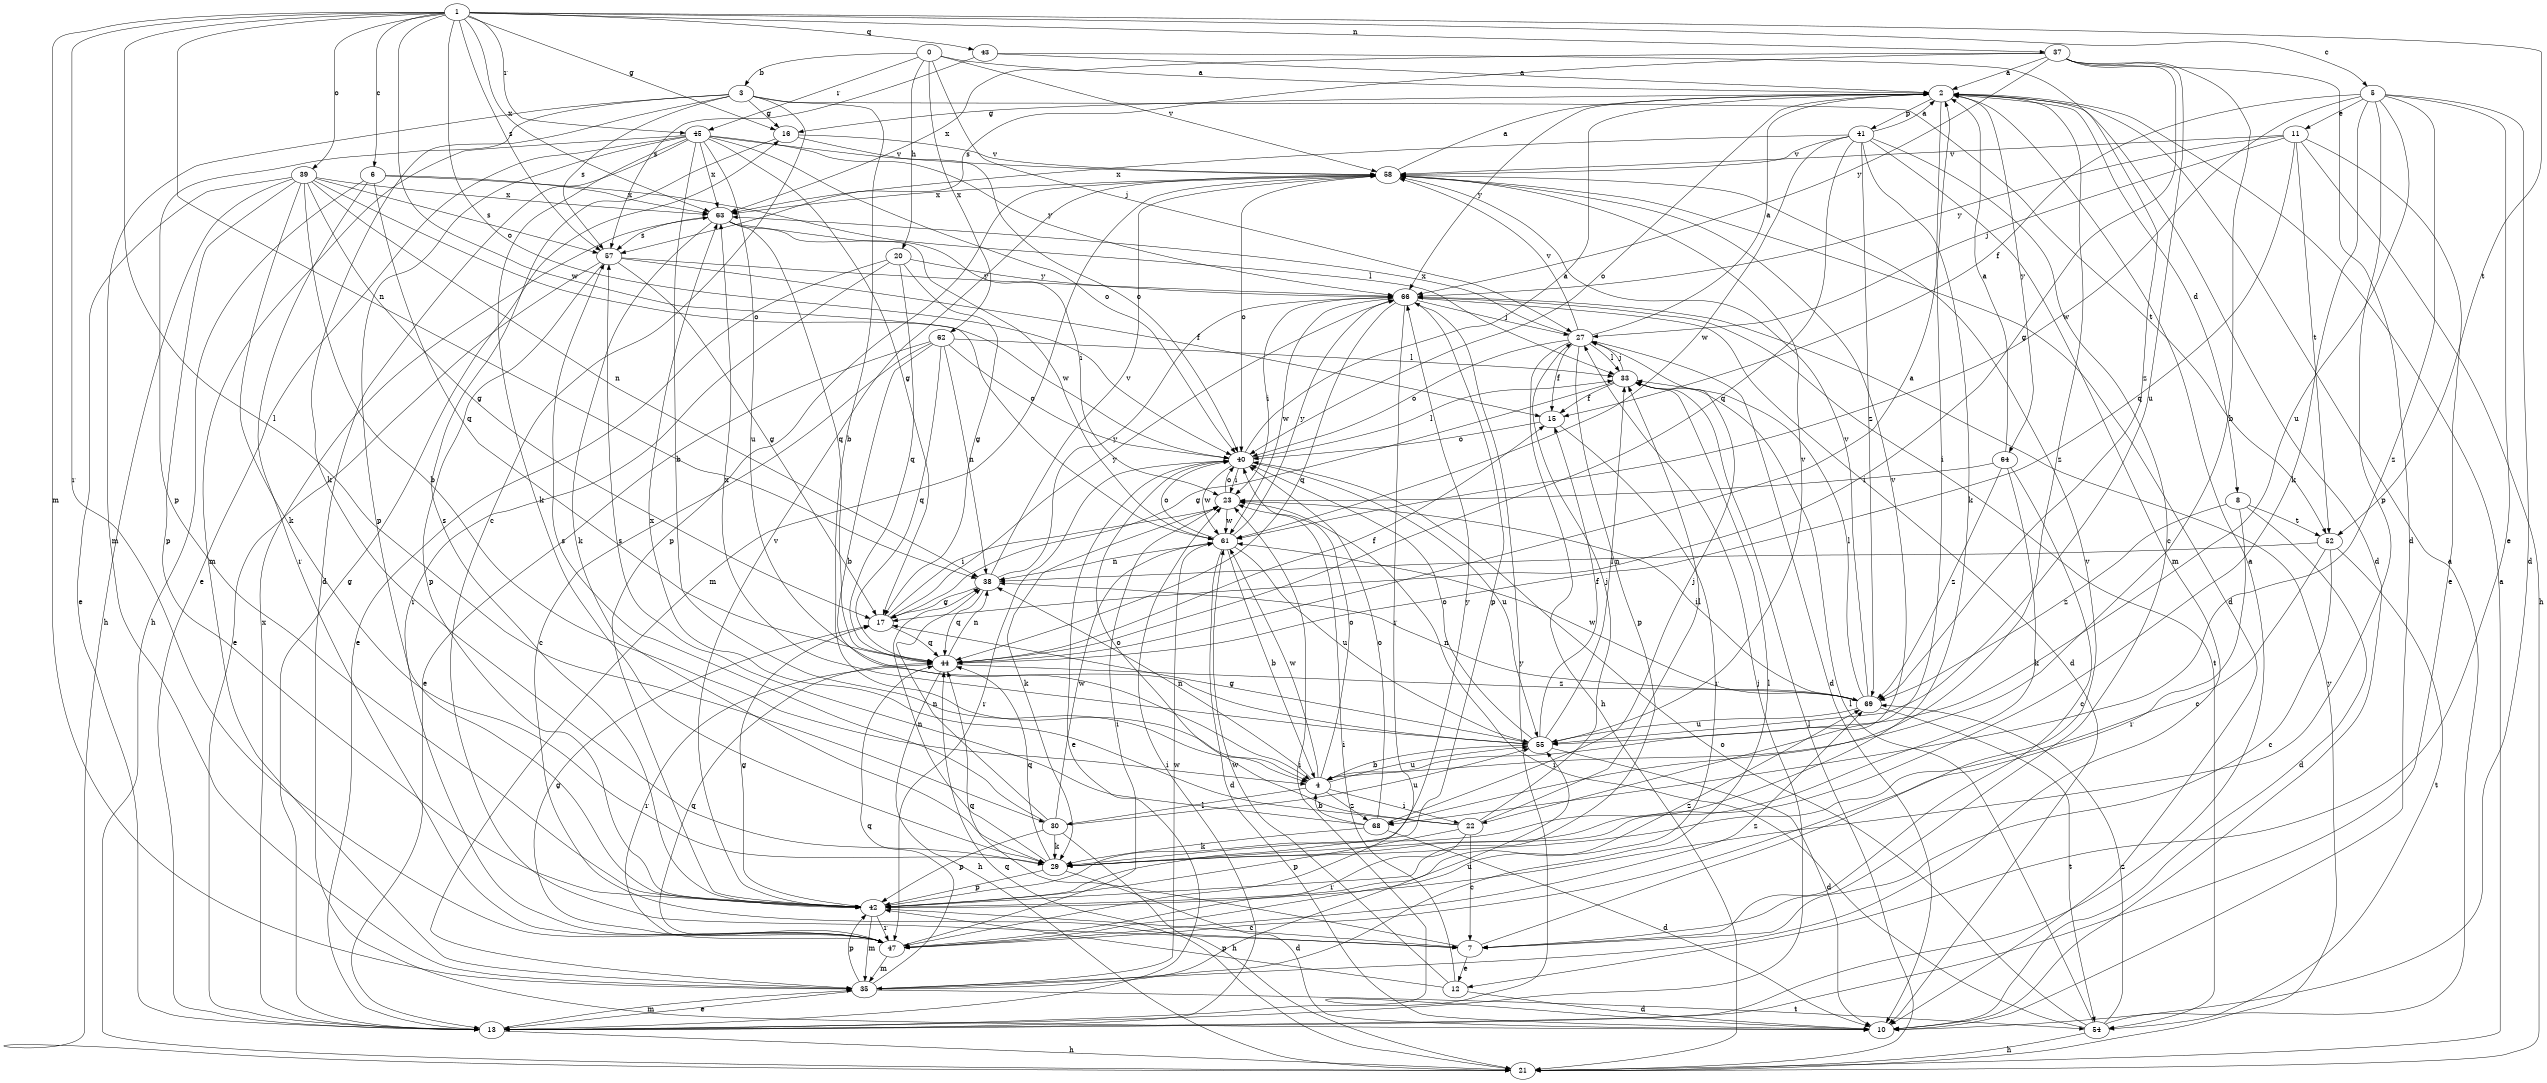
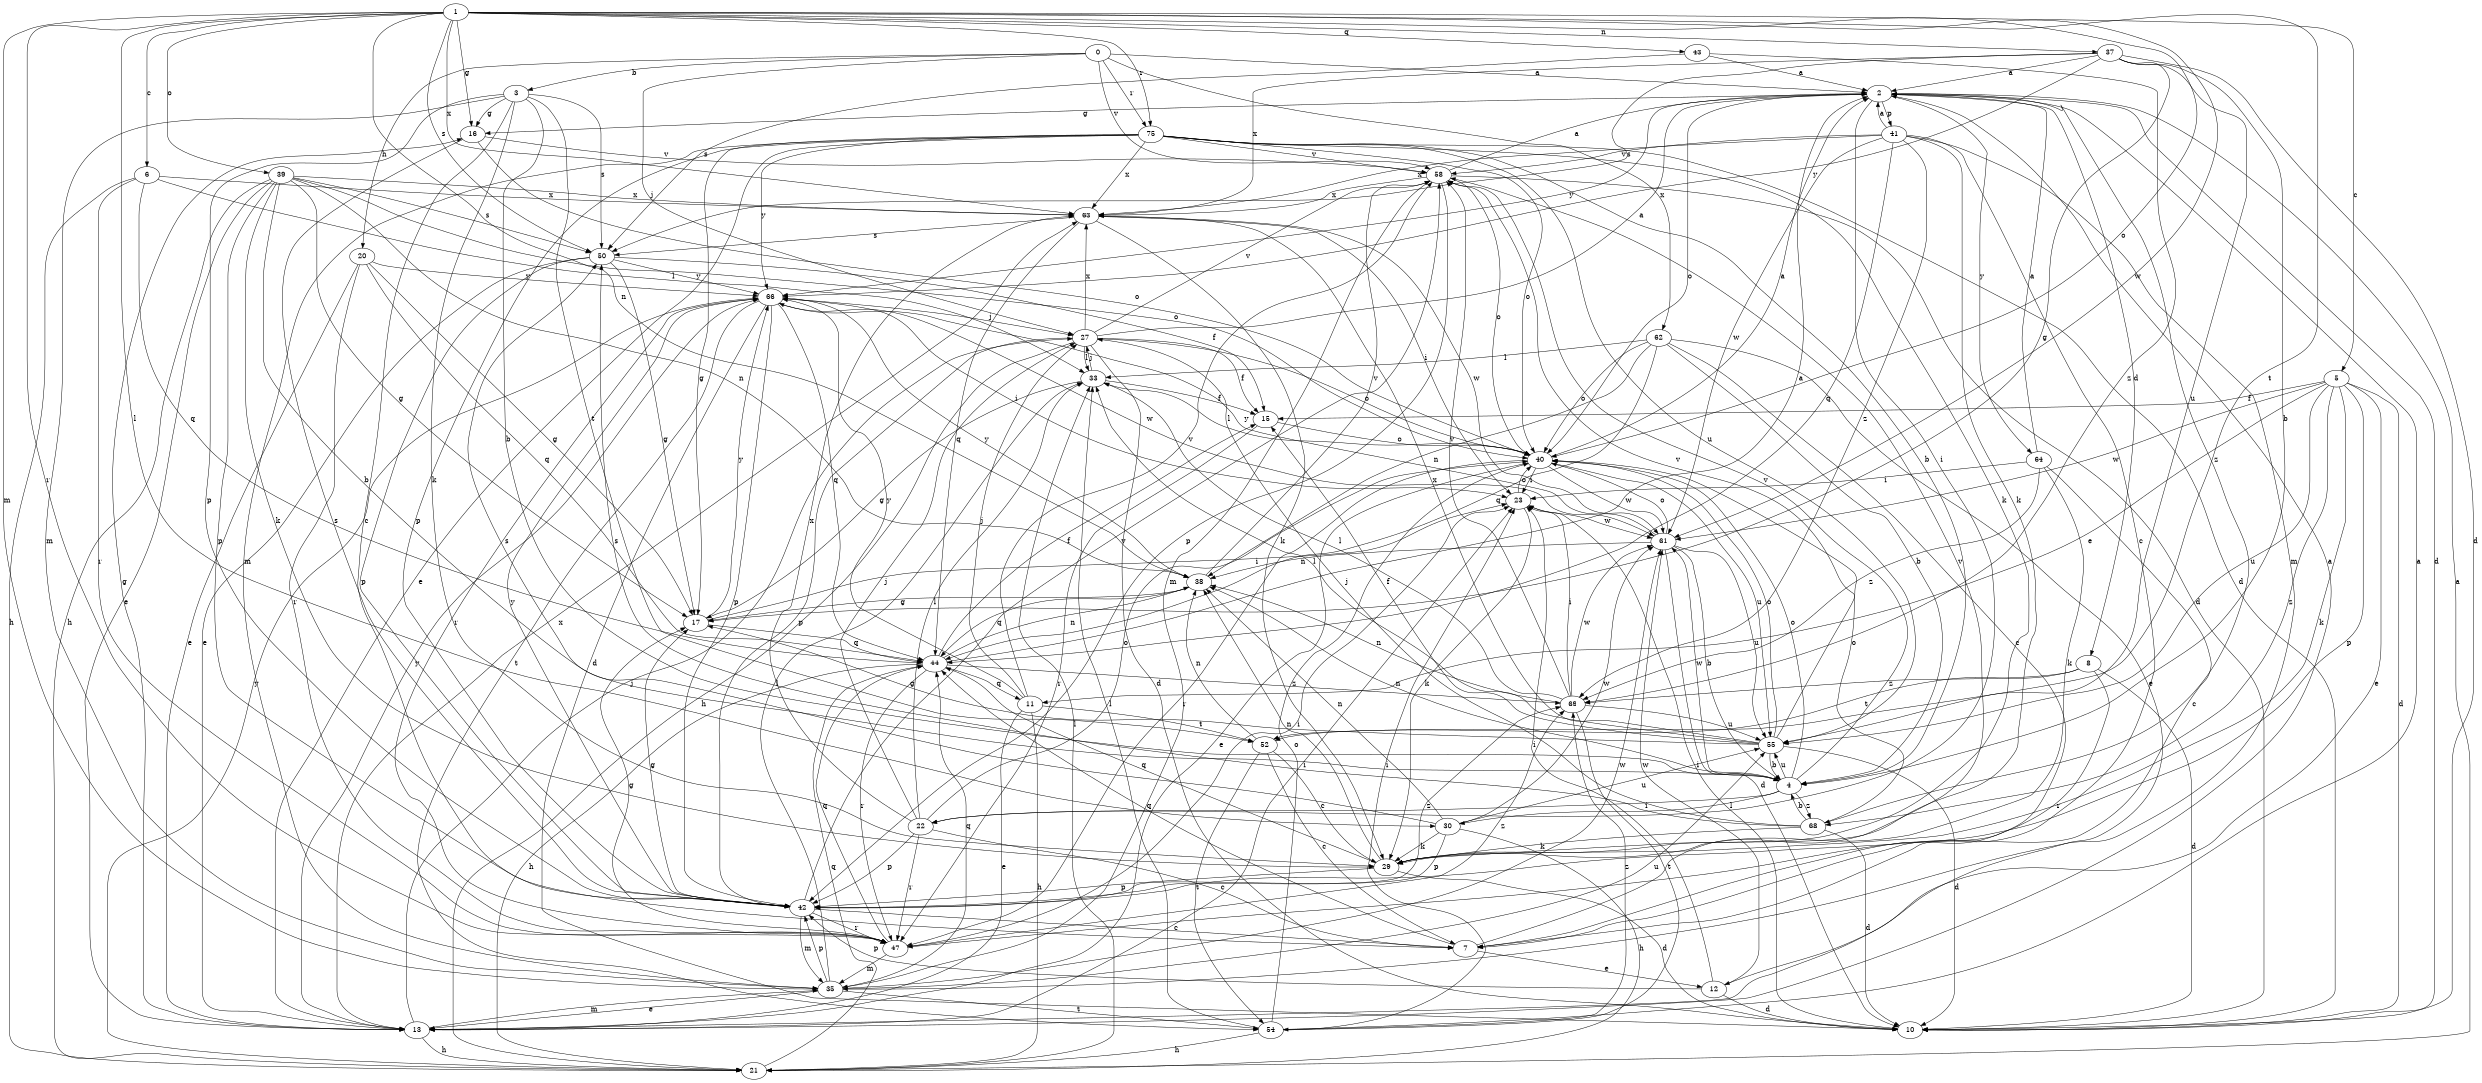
(698, 134) -> (1151, 134)
(609, 256) -> (602, 256)
(1717, 553) -> (982, 679)
